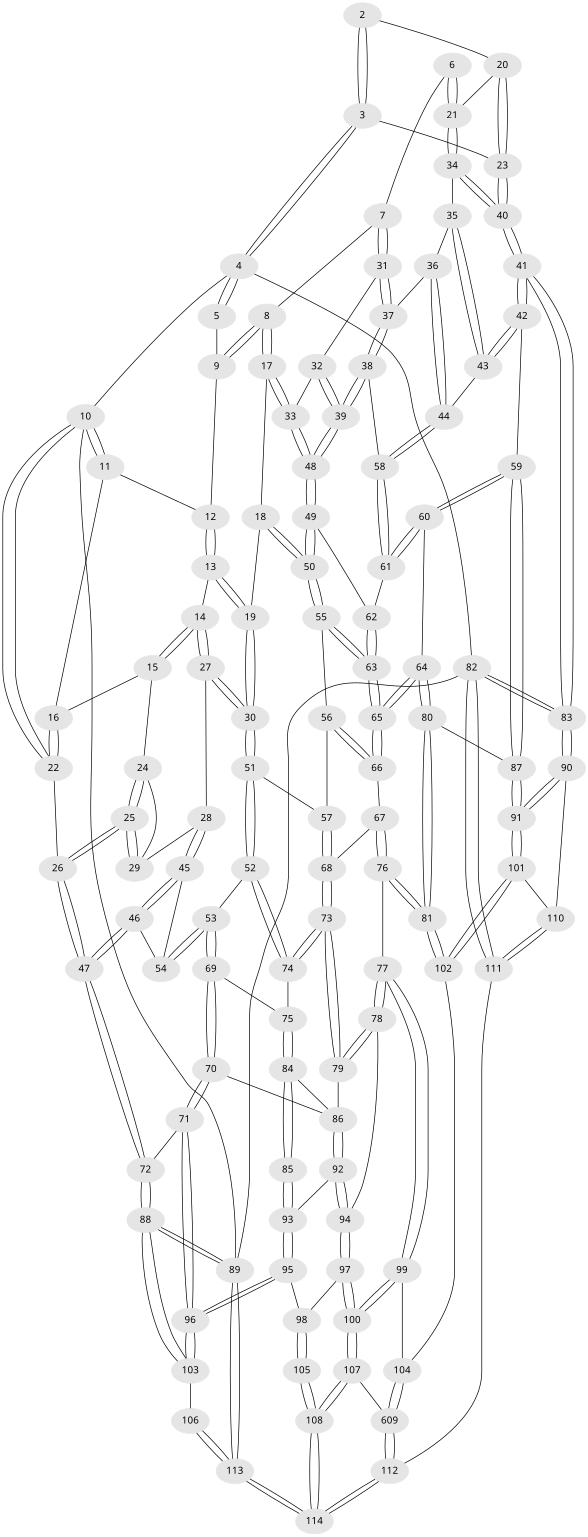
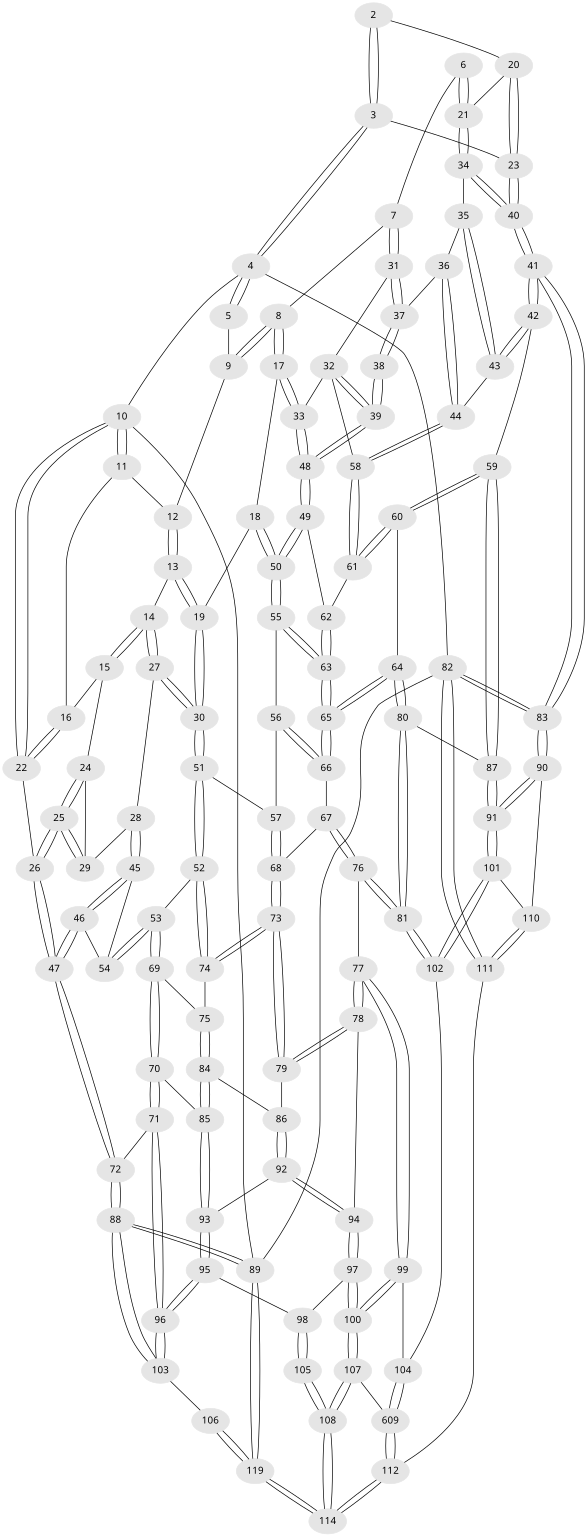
(374, 417) -> (342, 417)
(275, 1095) -> (180, 1095)
(235, 1471) -> (255, 1471)
